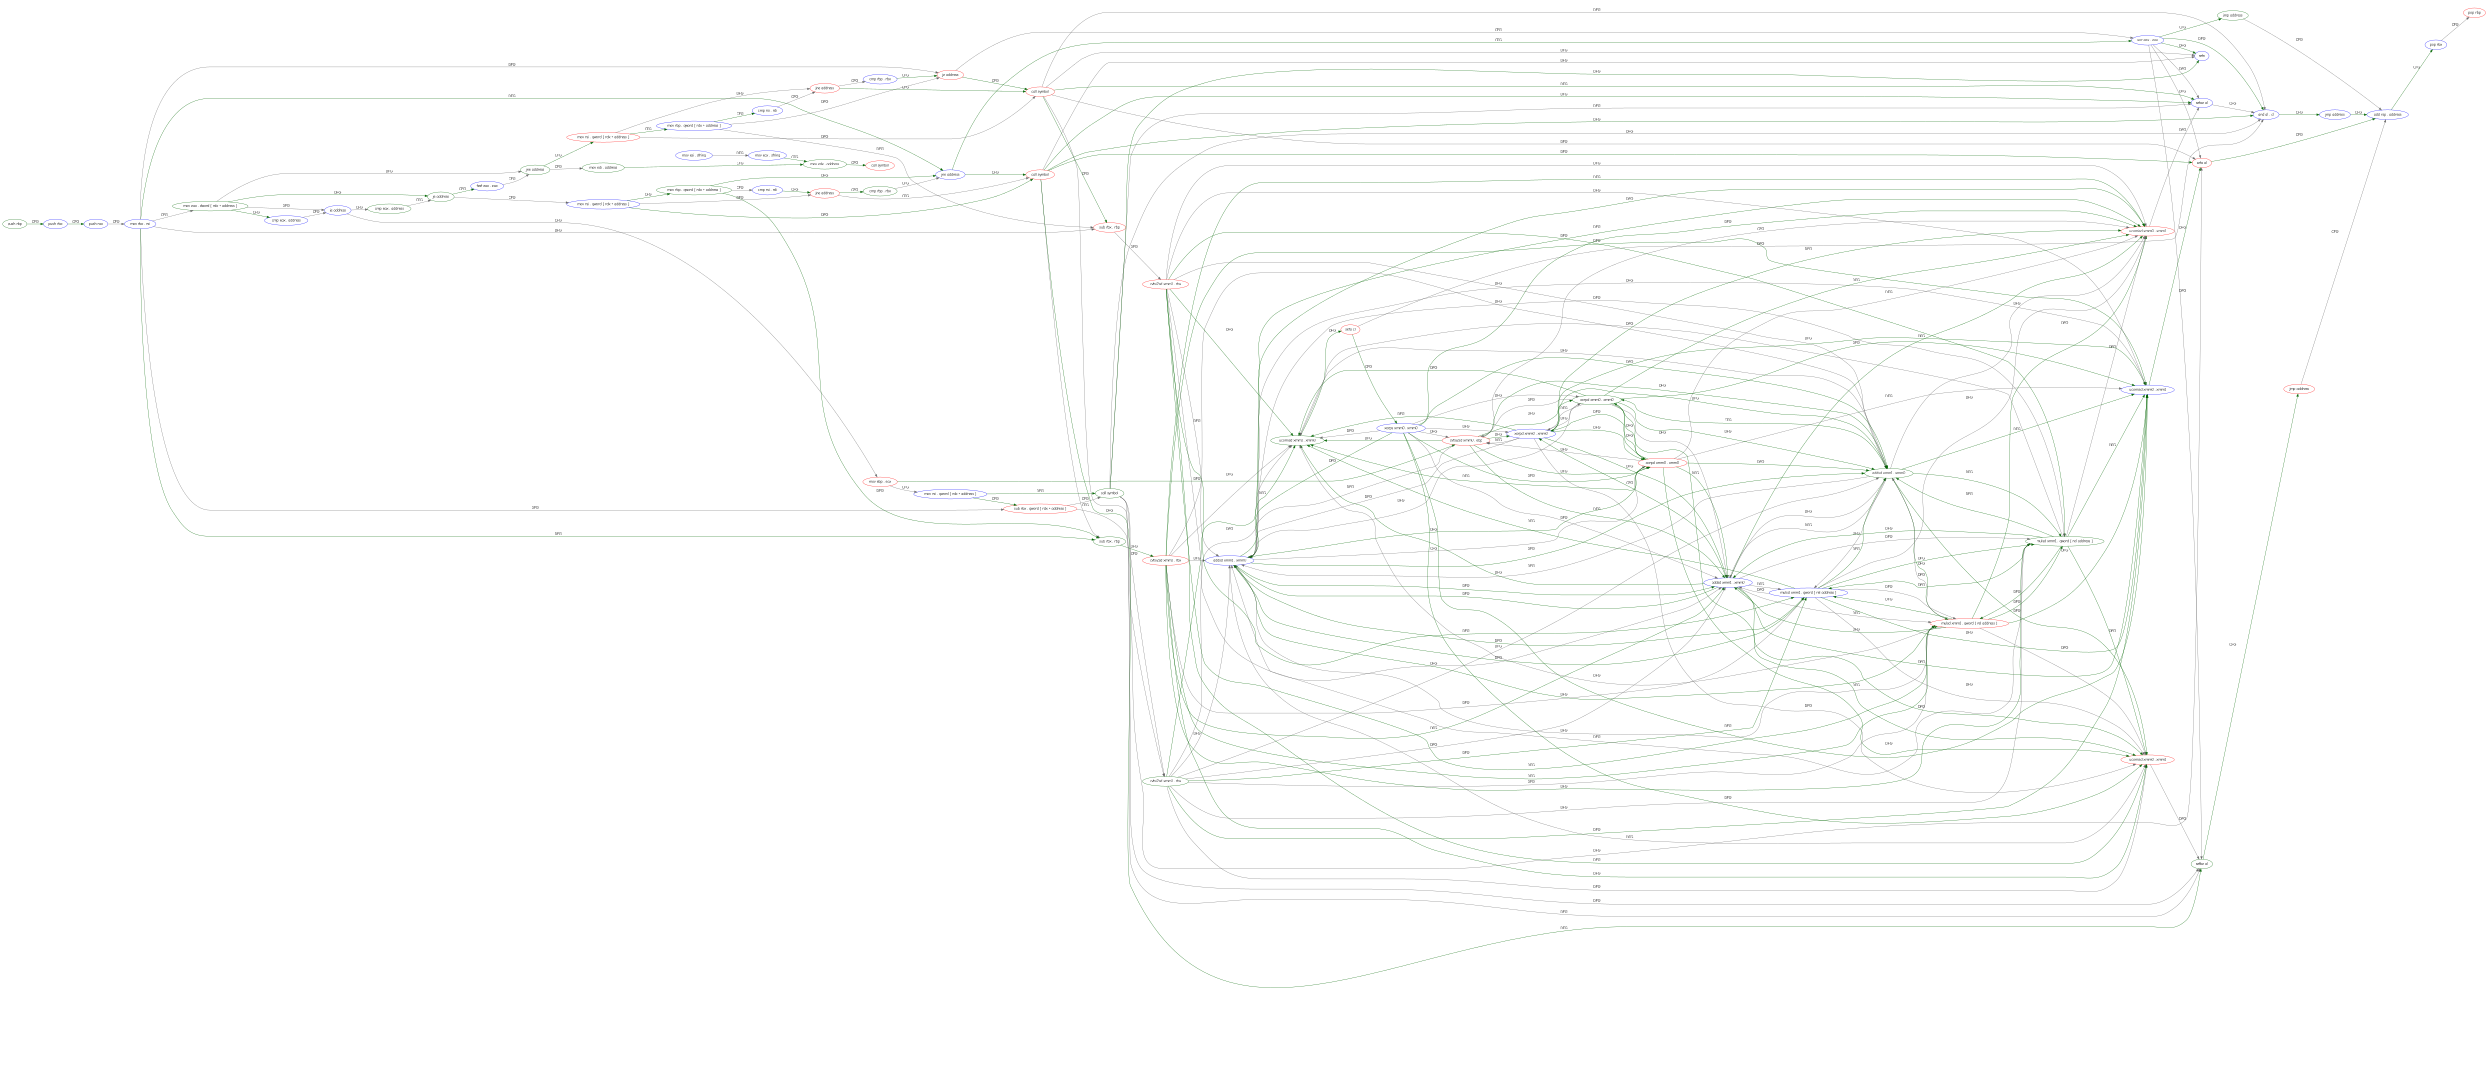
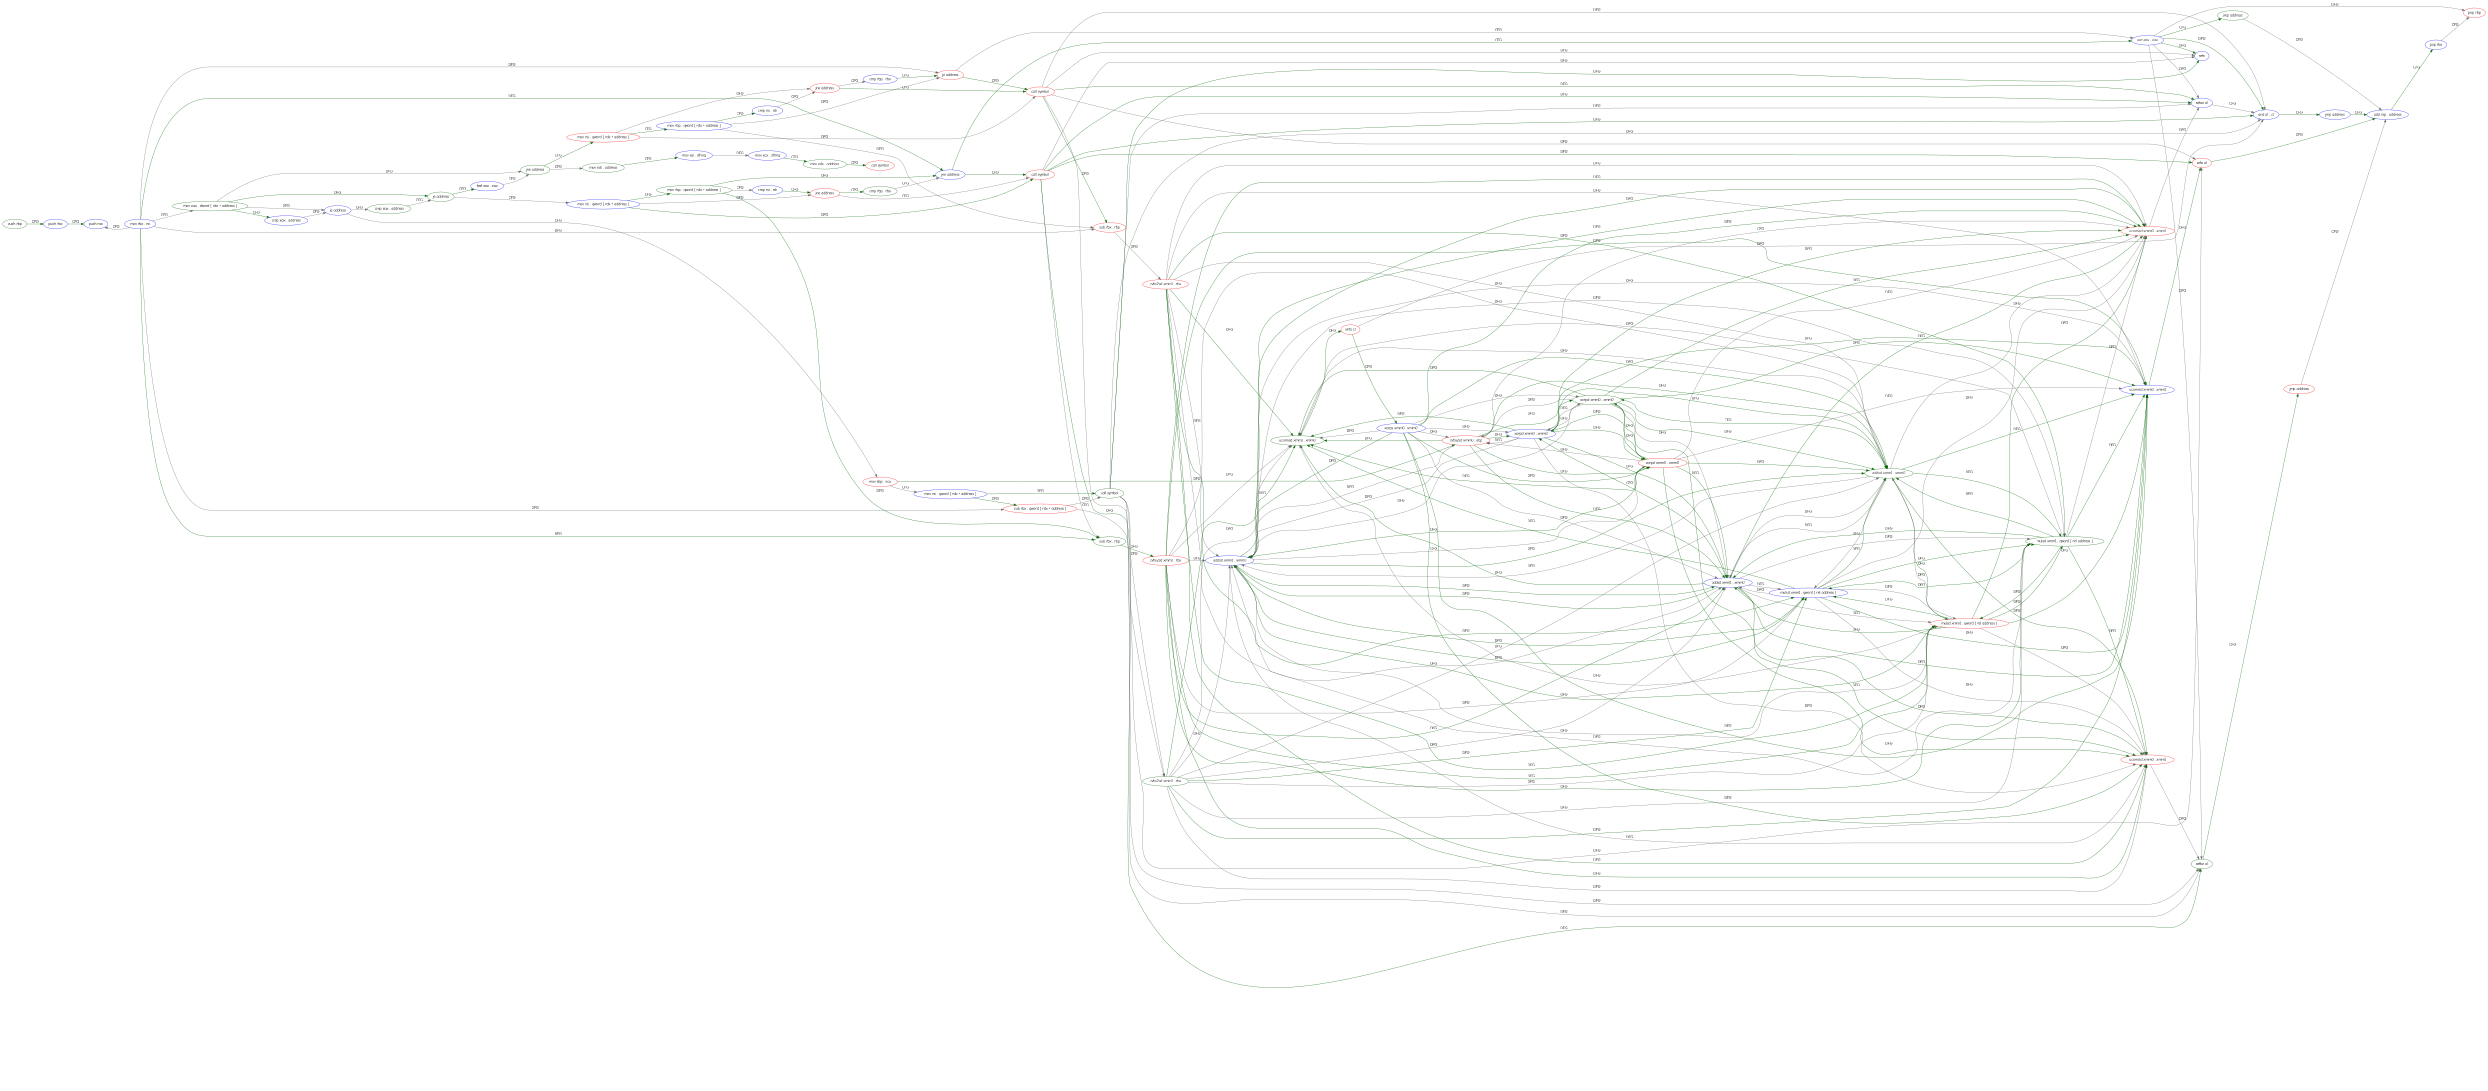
(2181, 98) -> (2305, 7)
(712, 166) -> (648, 162)
(115, 224) -> (119, 229)
